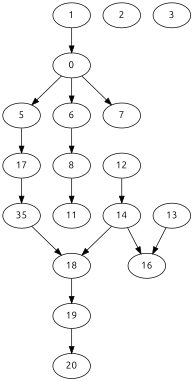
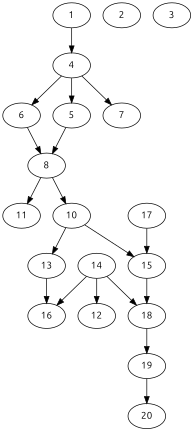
(72, 65) -> (72, 65)
(22, 137) -> (61, 137)
(122, 187) -> (97, 287)
(22, 216) -> (147, 266)
none -> (72, 216)
